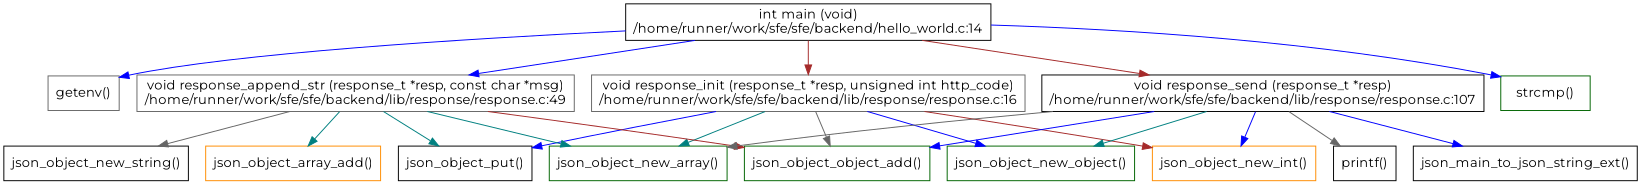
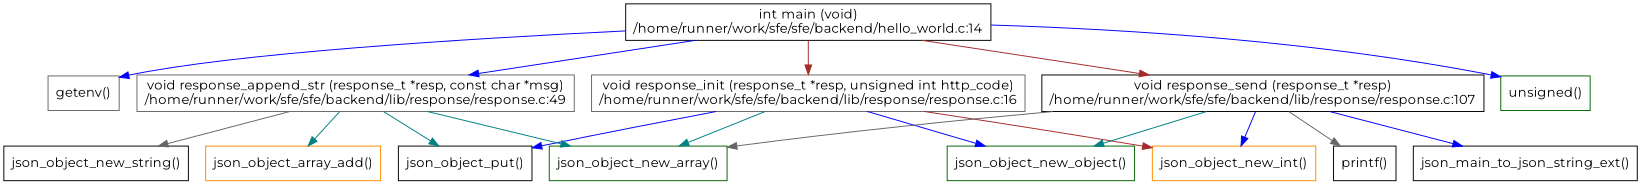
(1545, 93) -> (1545, 93)
(837, 163) -> none
